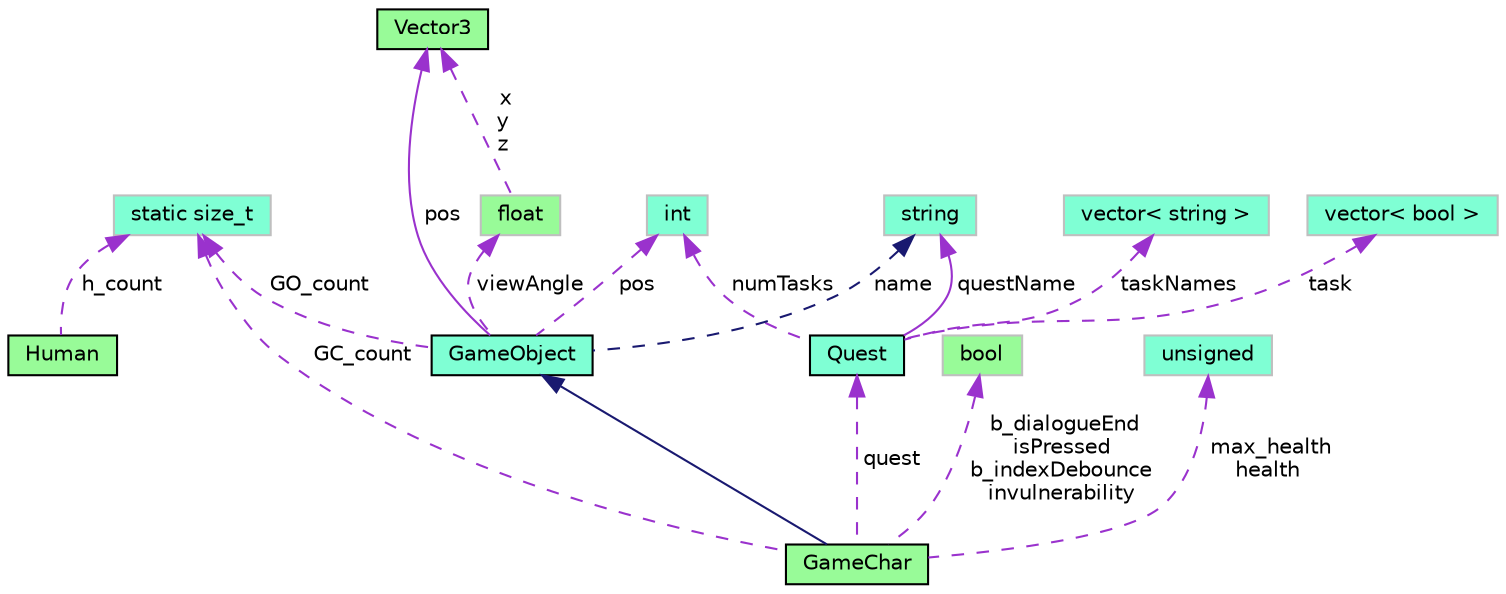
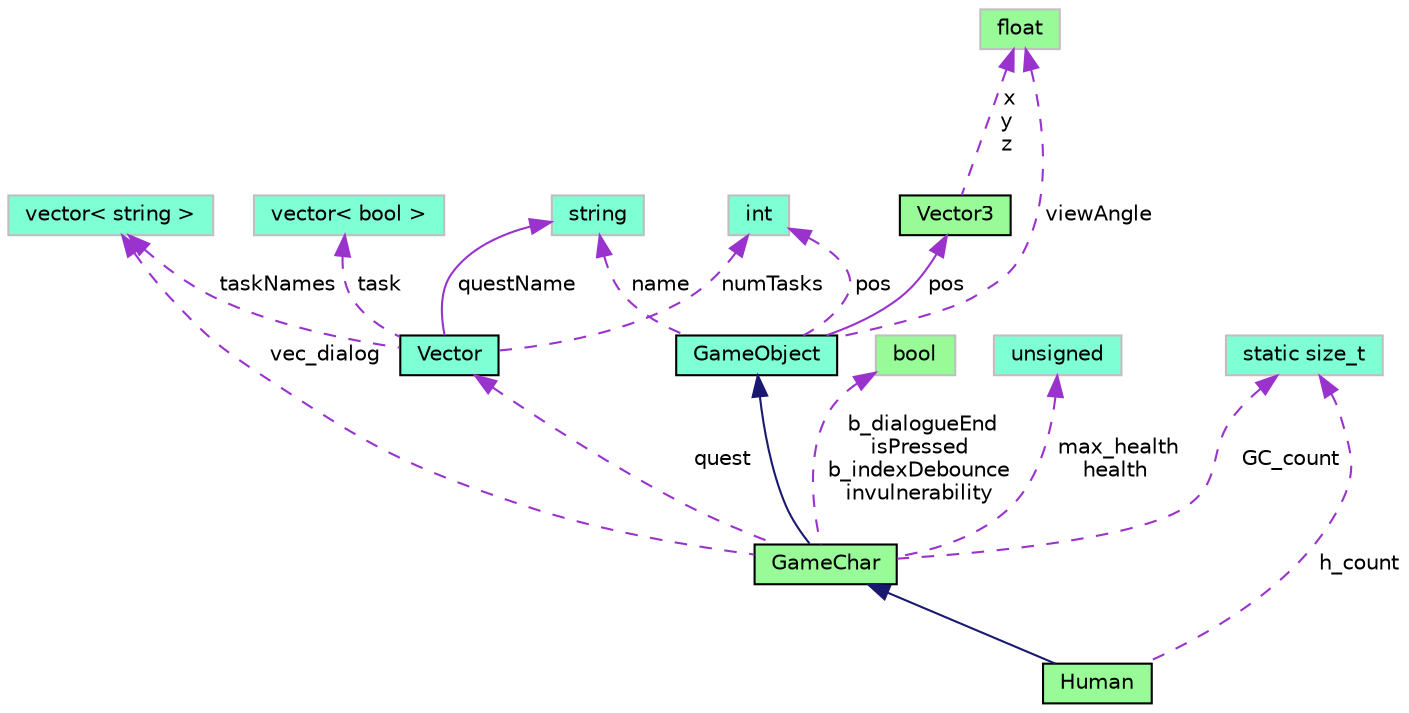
(481, 132) -> (984, 132)
(314, 320) -> none
(739, 329) -> (635, 306)
(857, 355) -> (449, 355)
none -> (414, 464)
none -> (972, 628)
